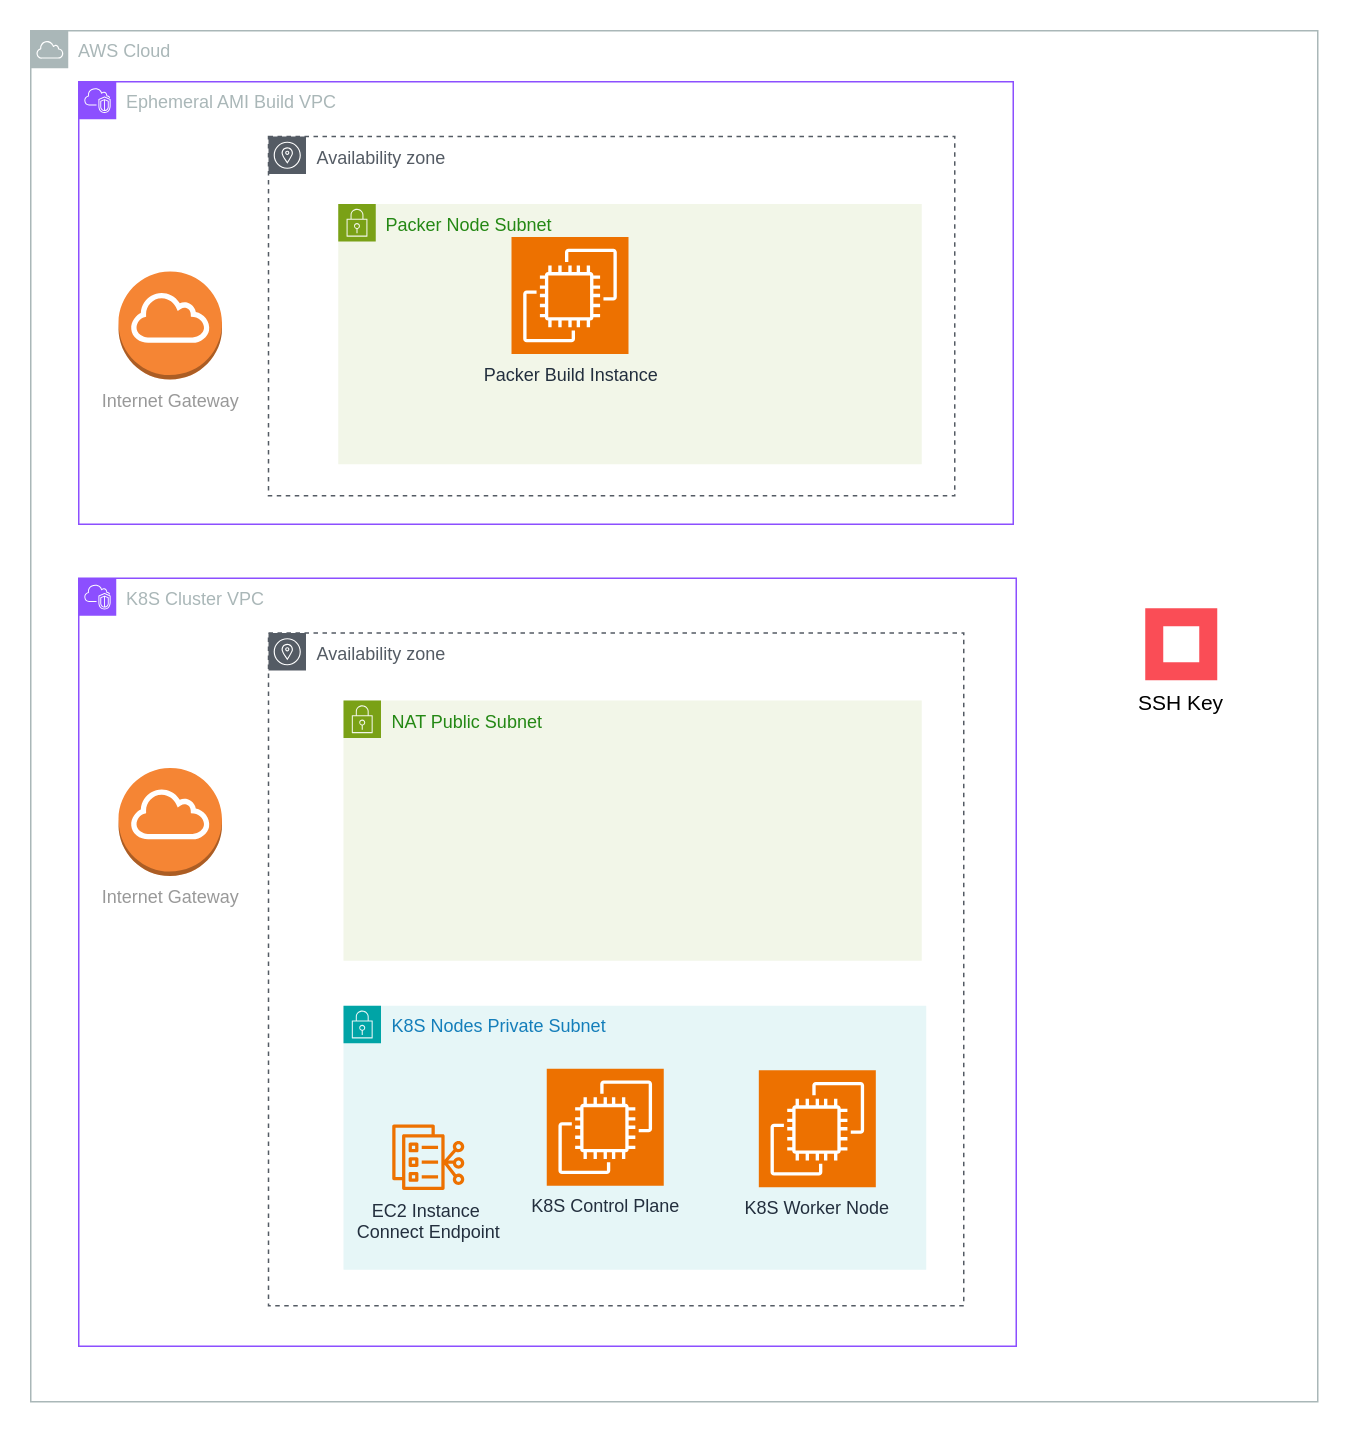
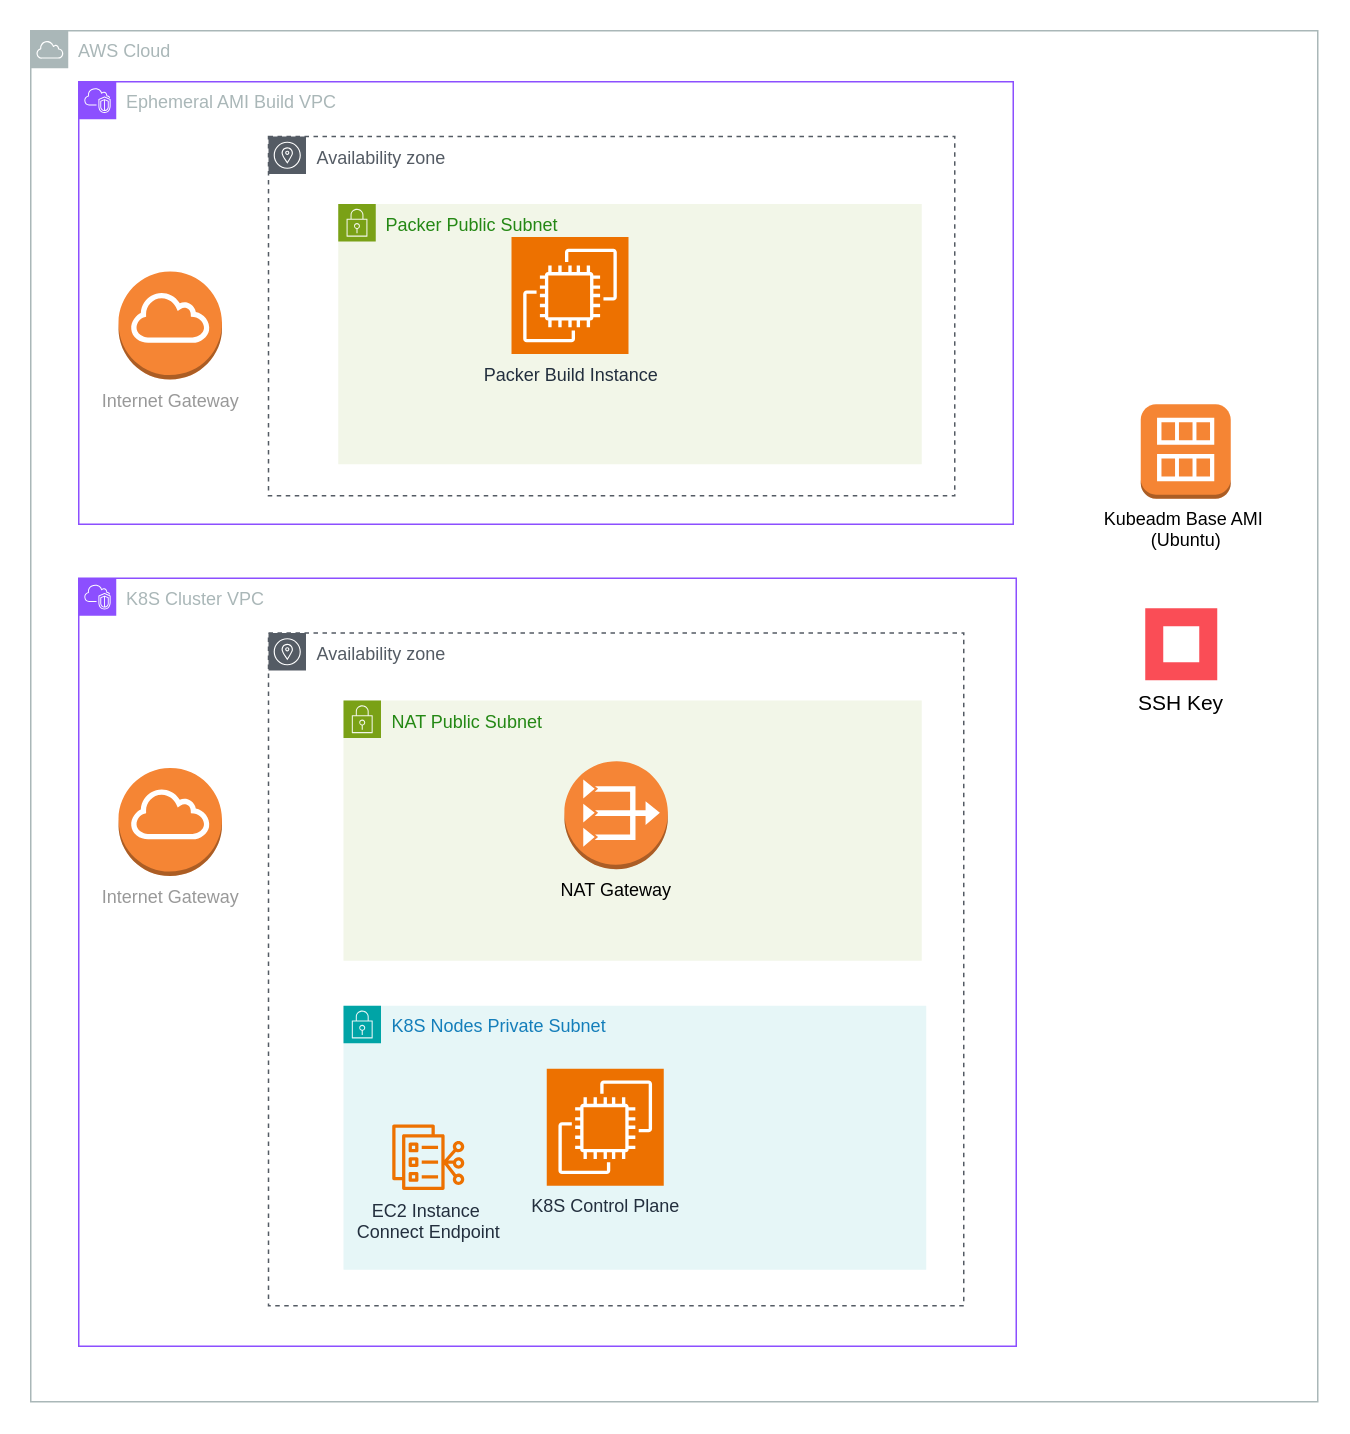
(472, 226) -> (478, 226)
none -> (1186, 452)
none -> (616, 815)
(817, 1129) -> none
